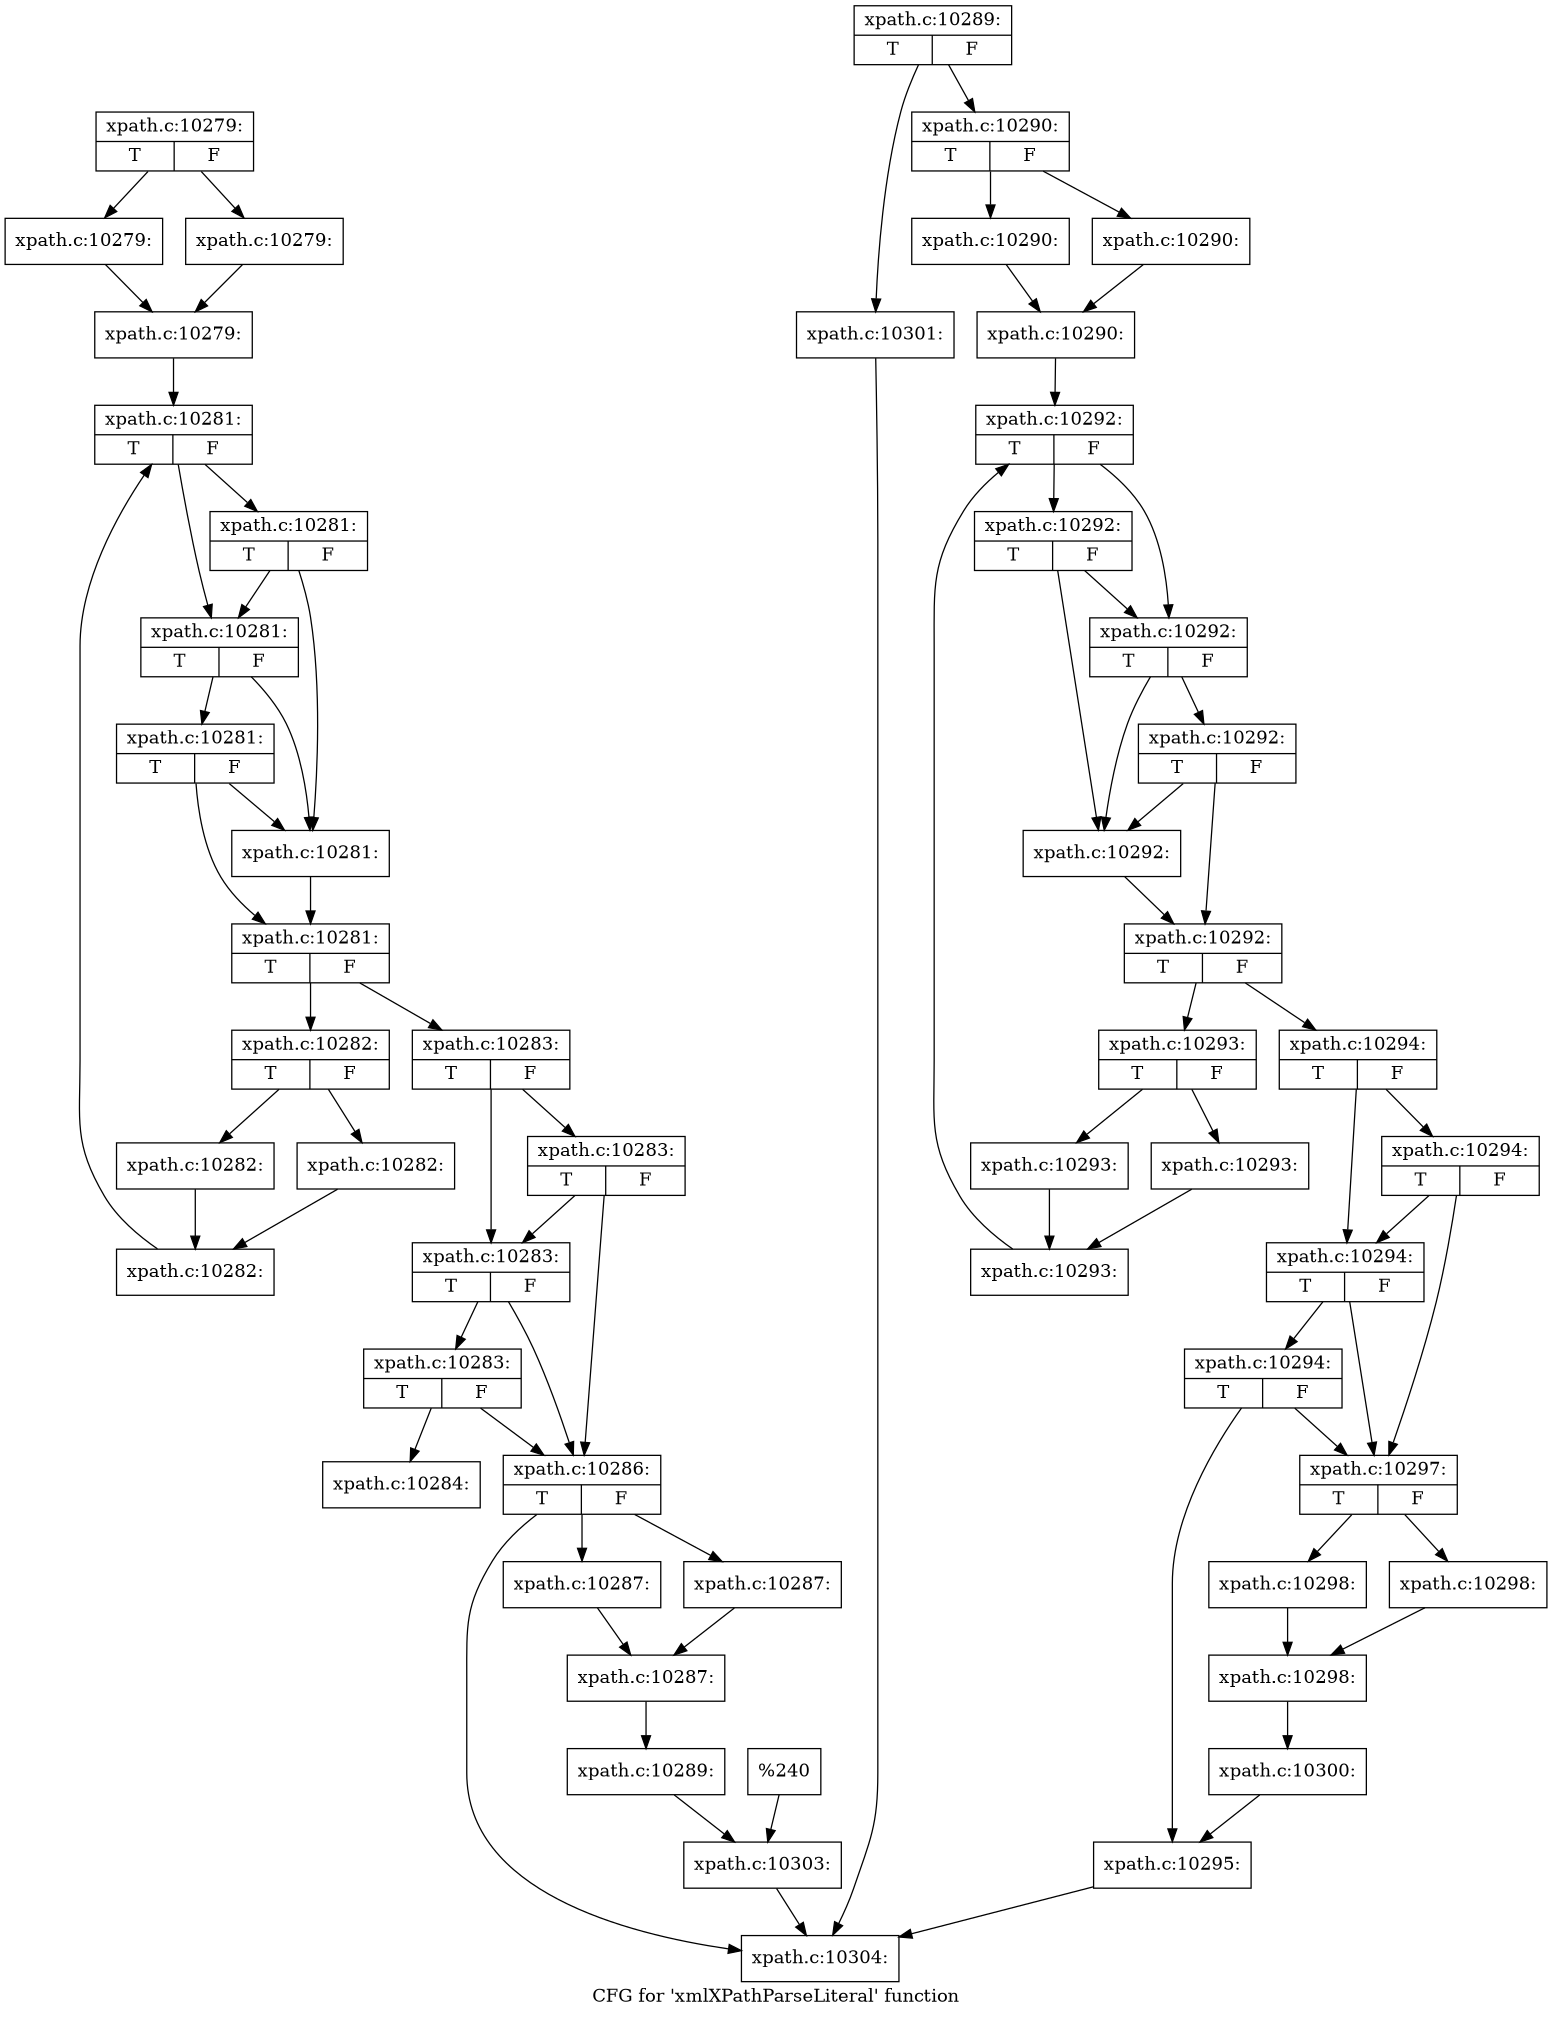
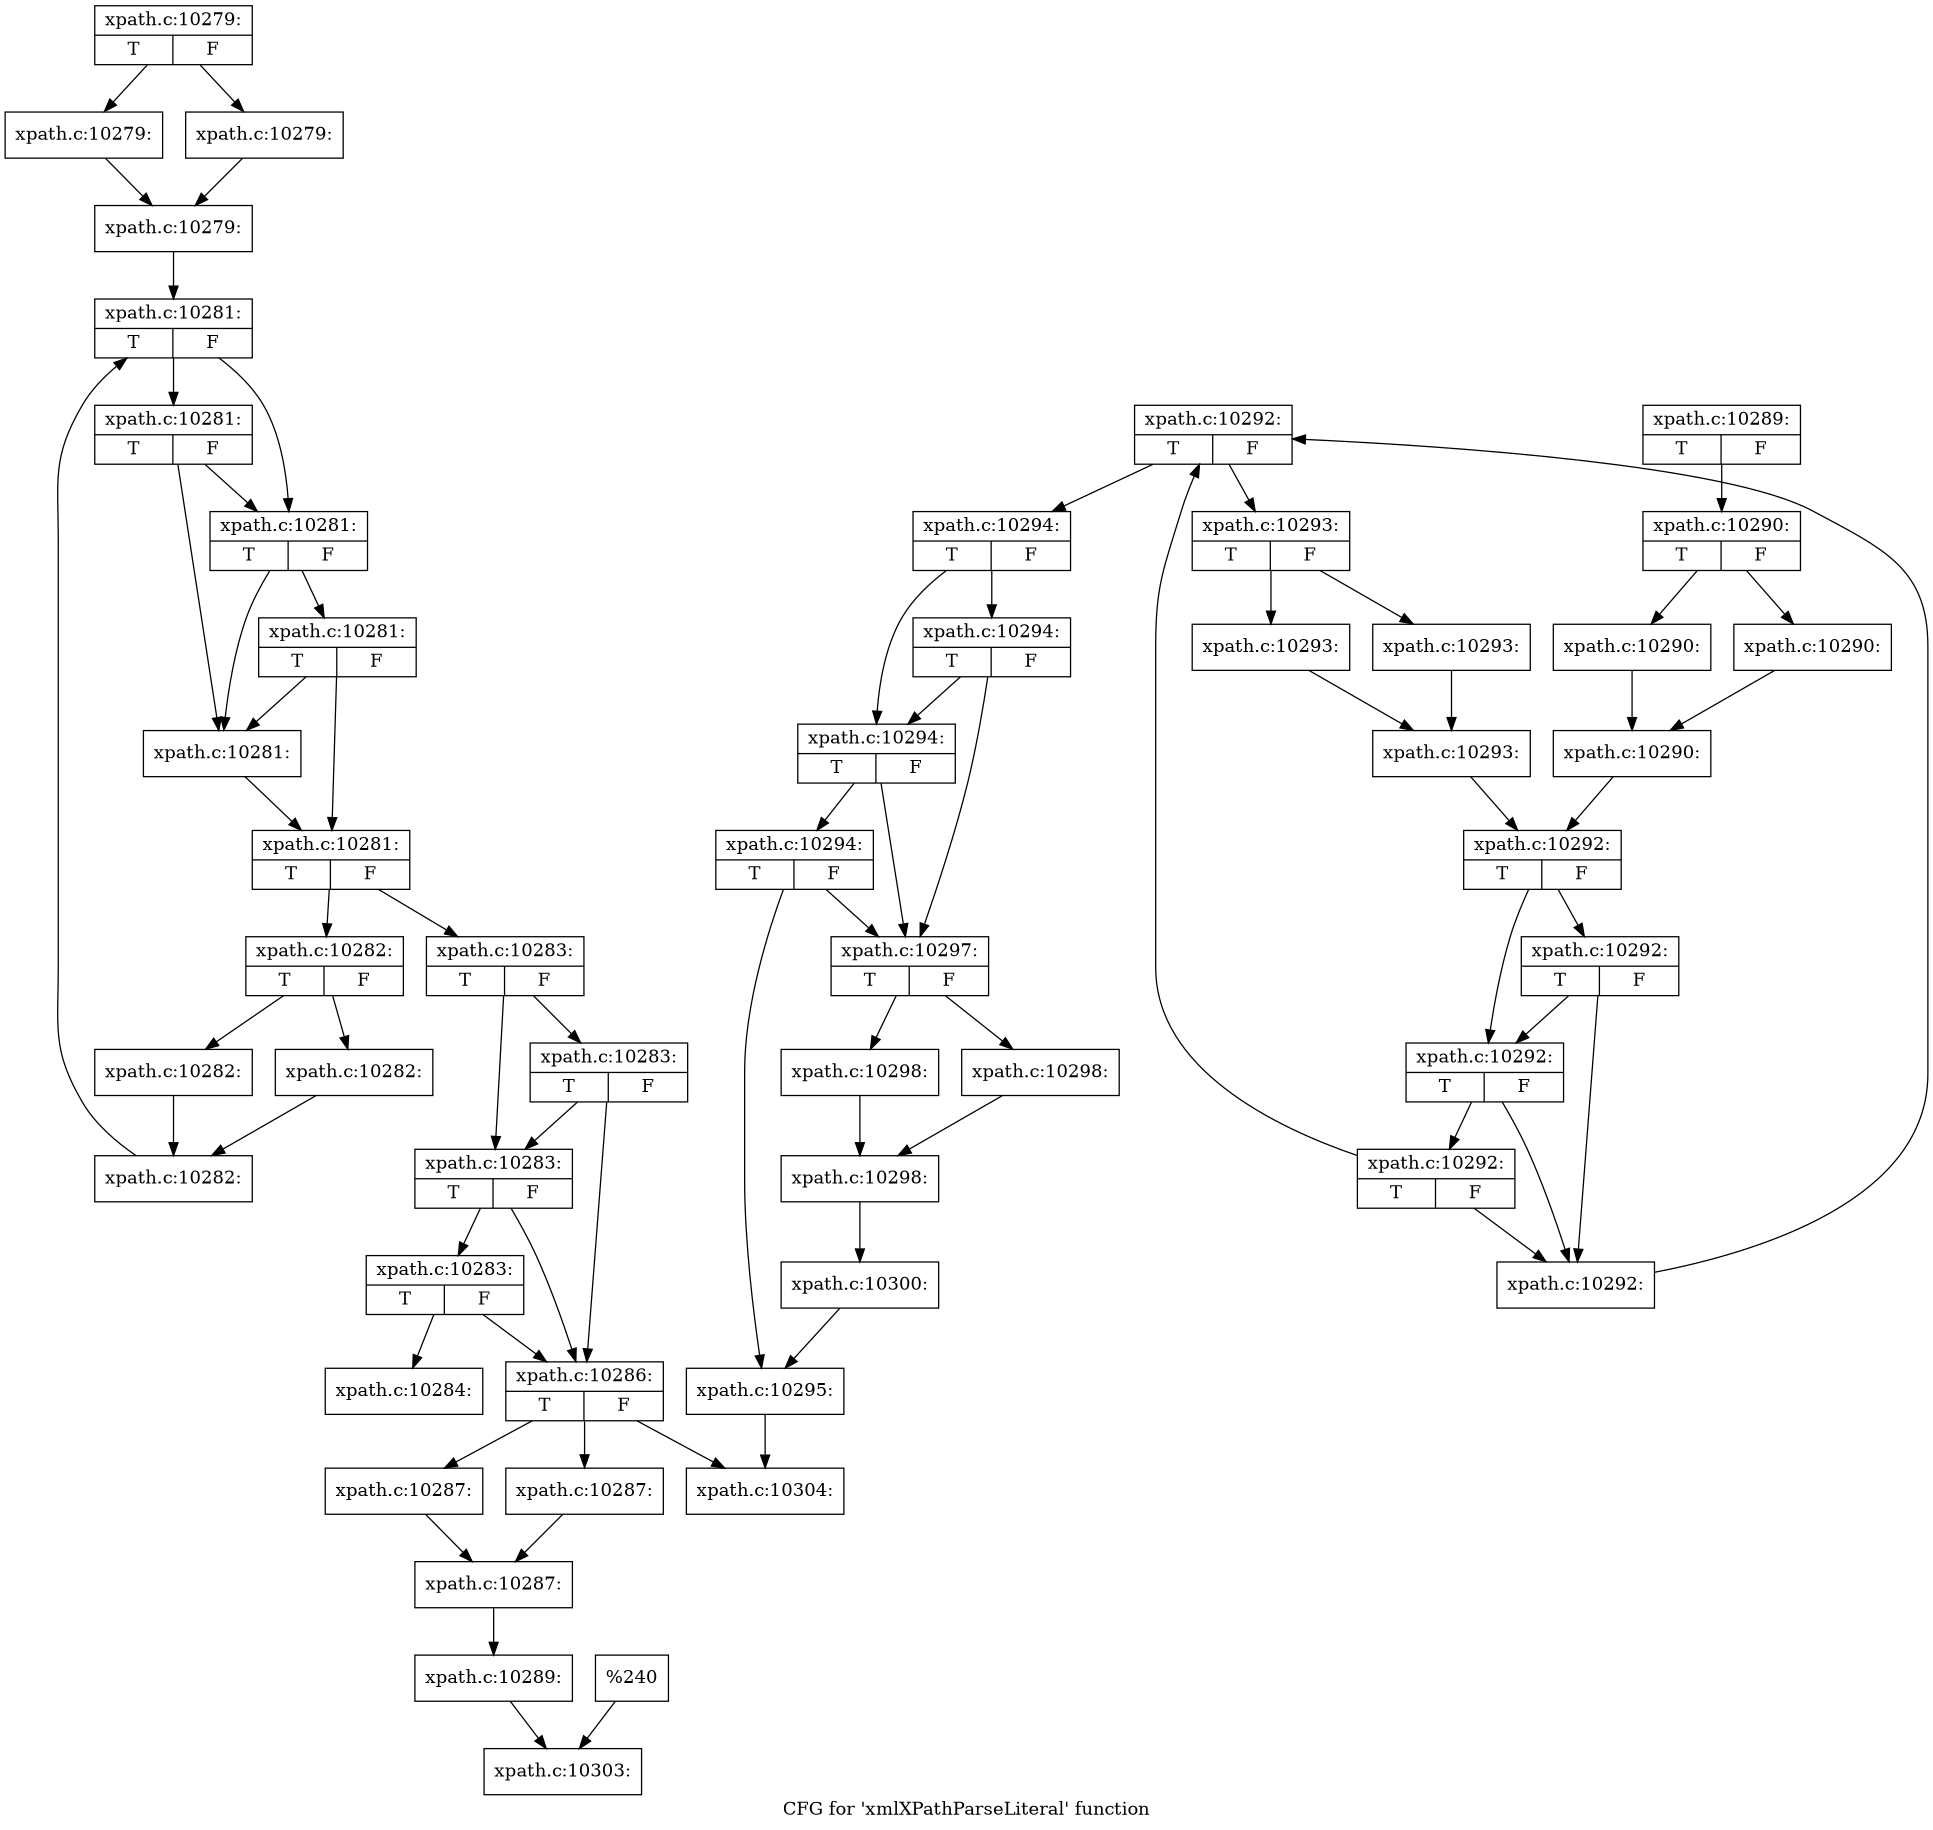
(875, 335) -> none
(788, 1906) -> none
